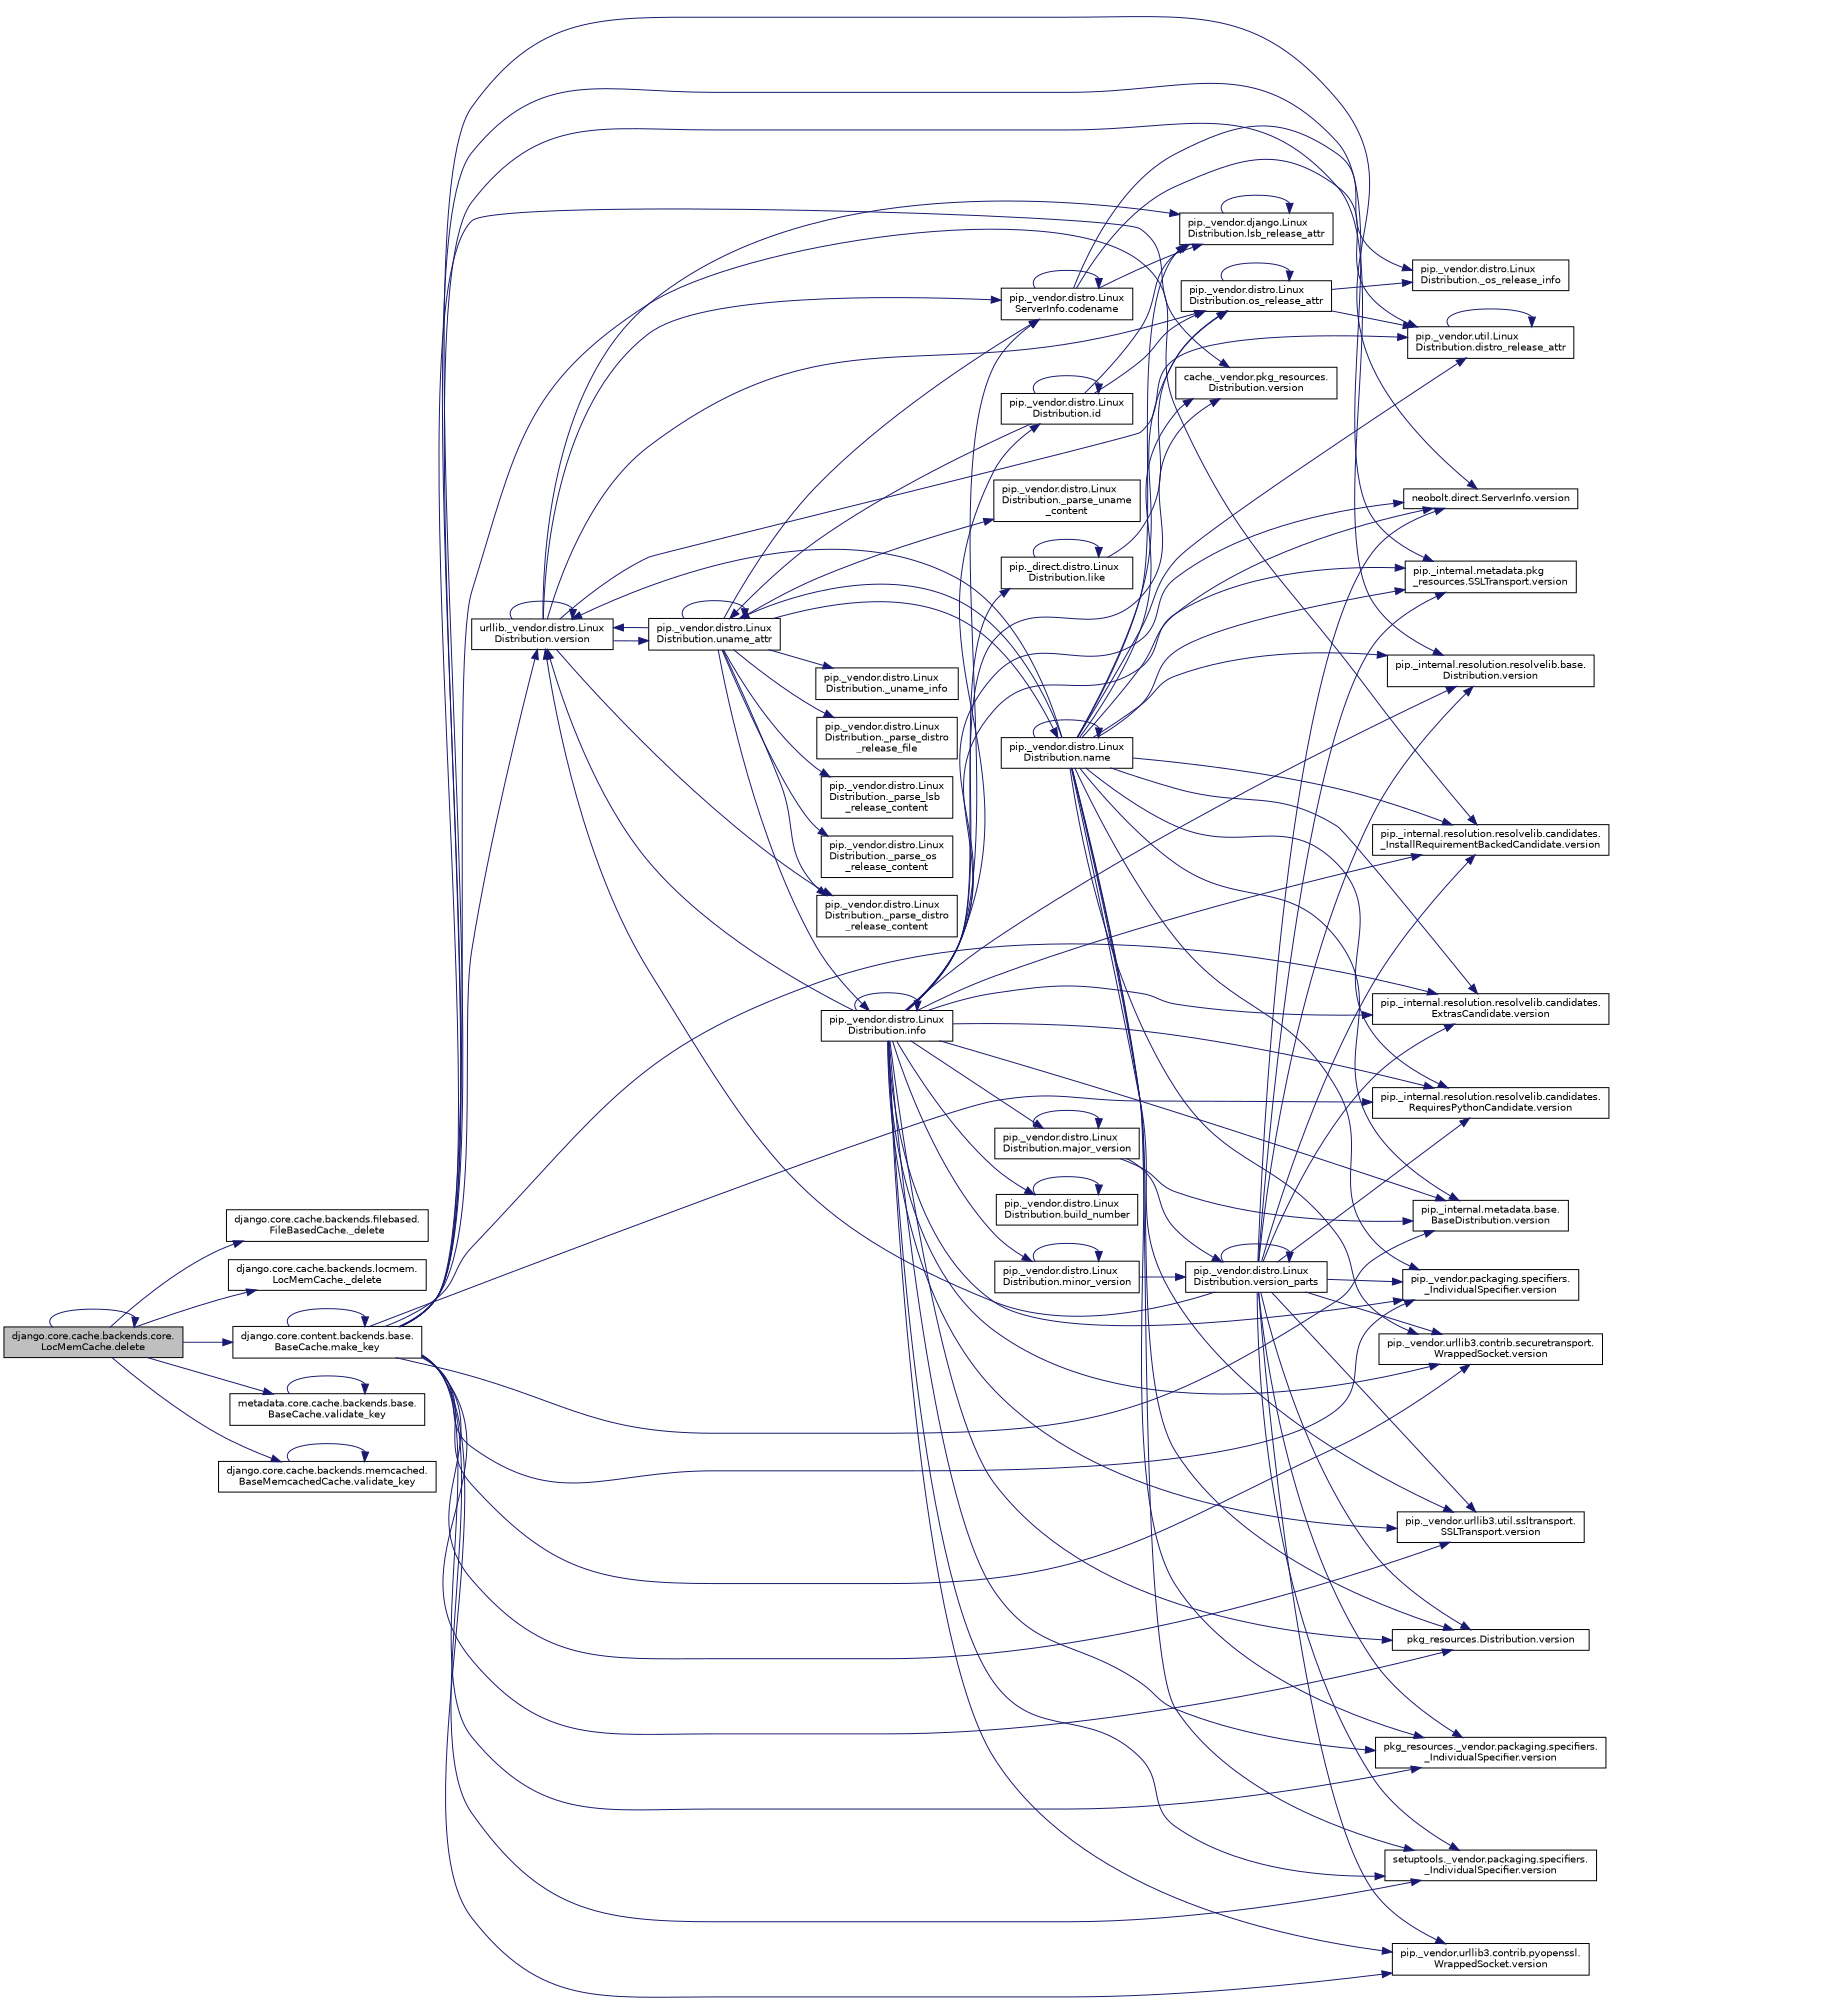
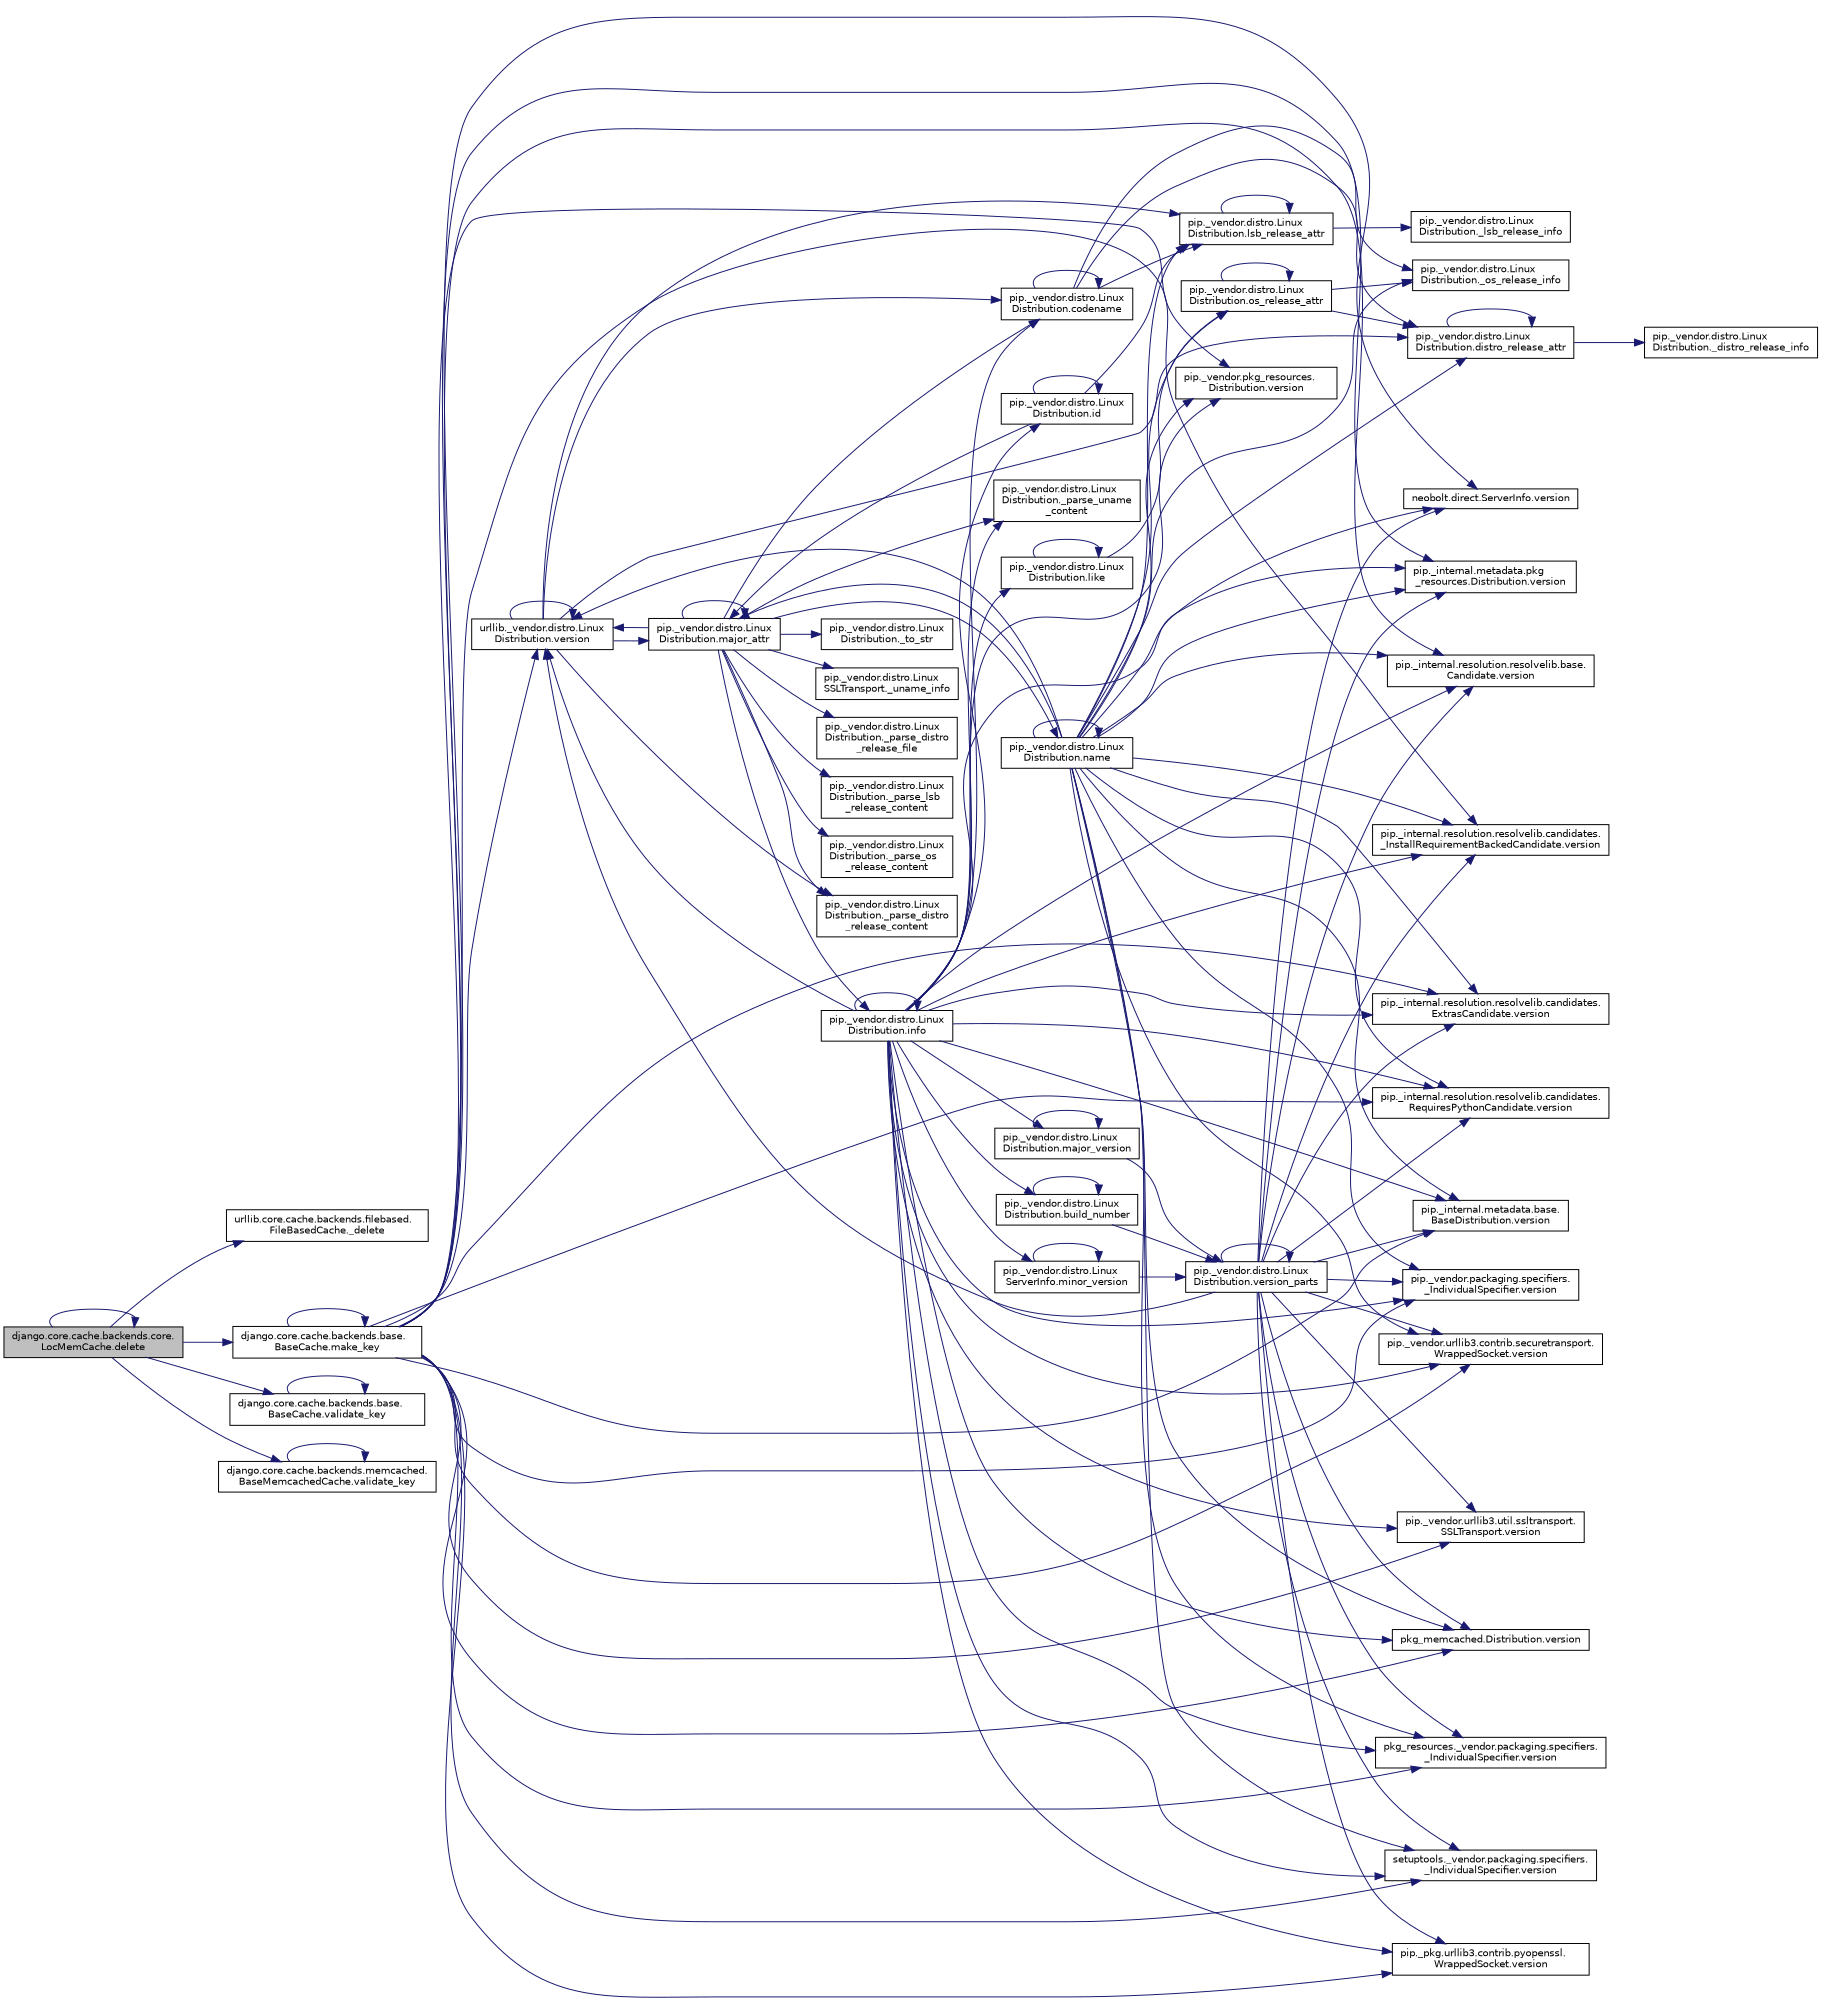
none -> (1491, 227)
(1256, 229) -> (1256, 229)
(1067, 304) -> (1067, 304)
(1491, 343) -> (1491, 343)
none -> (1731, 343)
(1141, 360) -> none
(813, 368) -> none
(1256, 383) -> (1256, 383)
(1067, 573) -> (1067, 573)
(1491, 577) -> (1491, 577)
(714, 634) -> (714, 634)
none -> (887, 634)
(1036, 654) -> (970, 777)
(1491, 671) -> (1491, 671)
(887, 684) -> (887, 684)
(1248, 1210) -> (1369, 1248)
(327, 1226) -> (327, 1226)
none -> (1159, 1241)
(1152, 1249) -> (1188, 477)
(327, 1275) -> none
(1067, 1277) -> (1067, 1277)
(327, 1342) -> (327, 1342)
(327, 1410) -> (327, 1410)
(1491, 1640) -> (1491, 1640)
(1491, 1959) -> (1491, 1959)
